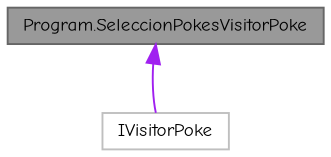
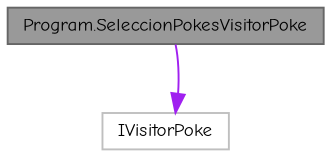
(153, 88) -> (178, 69)
